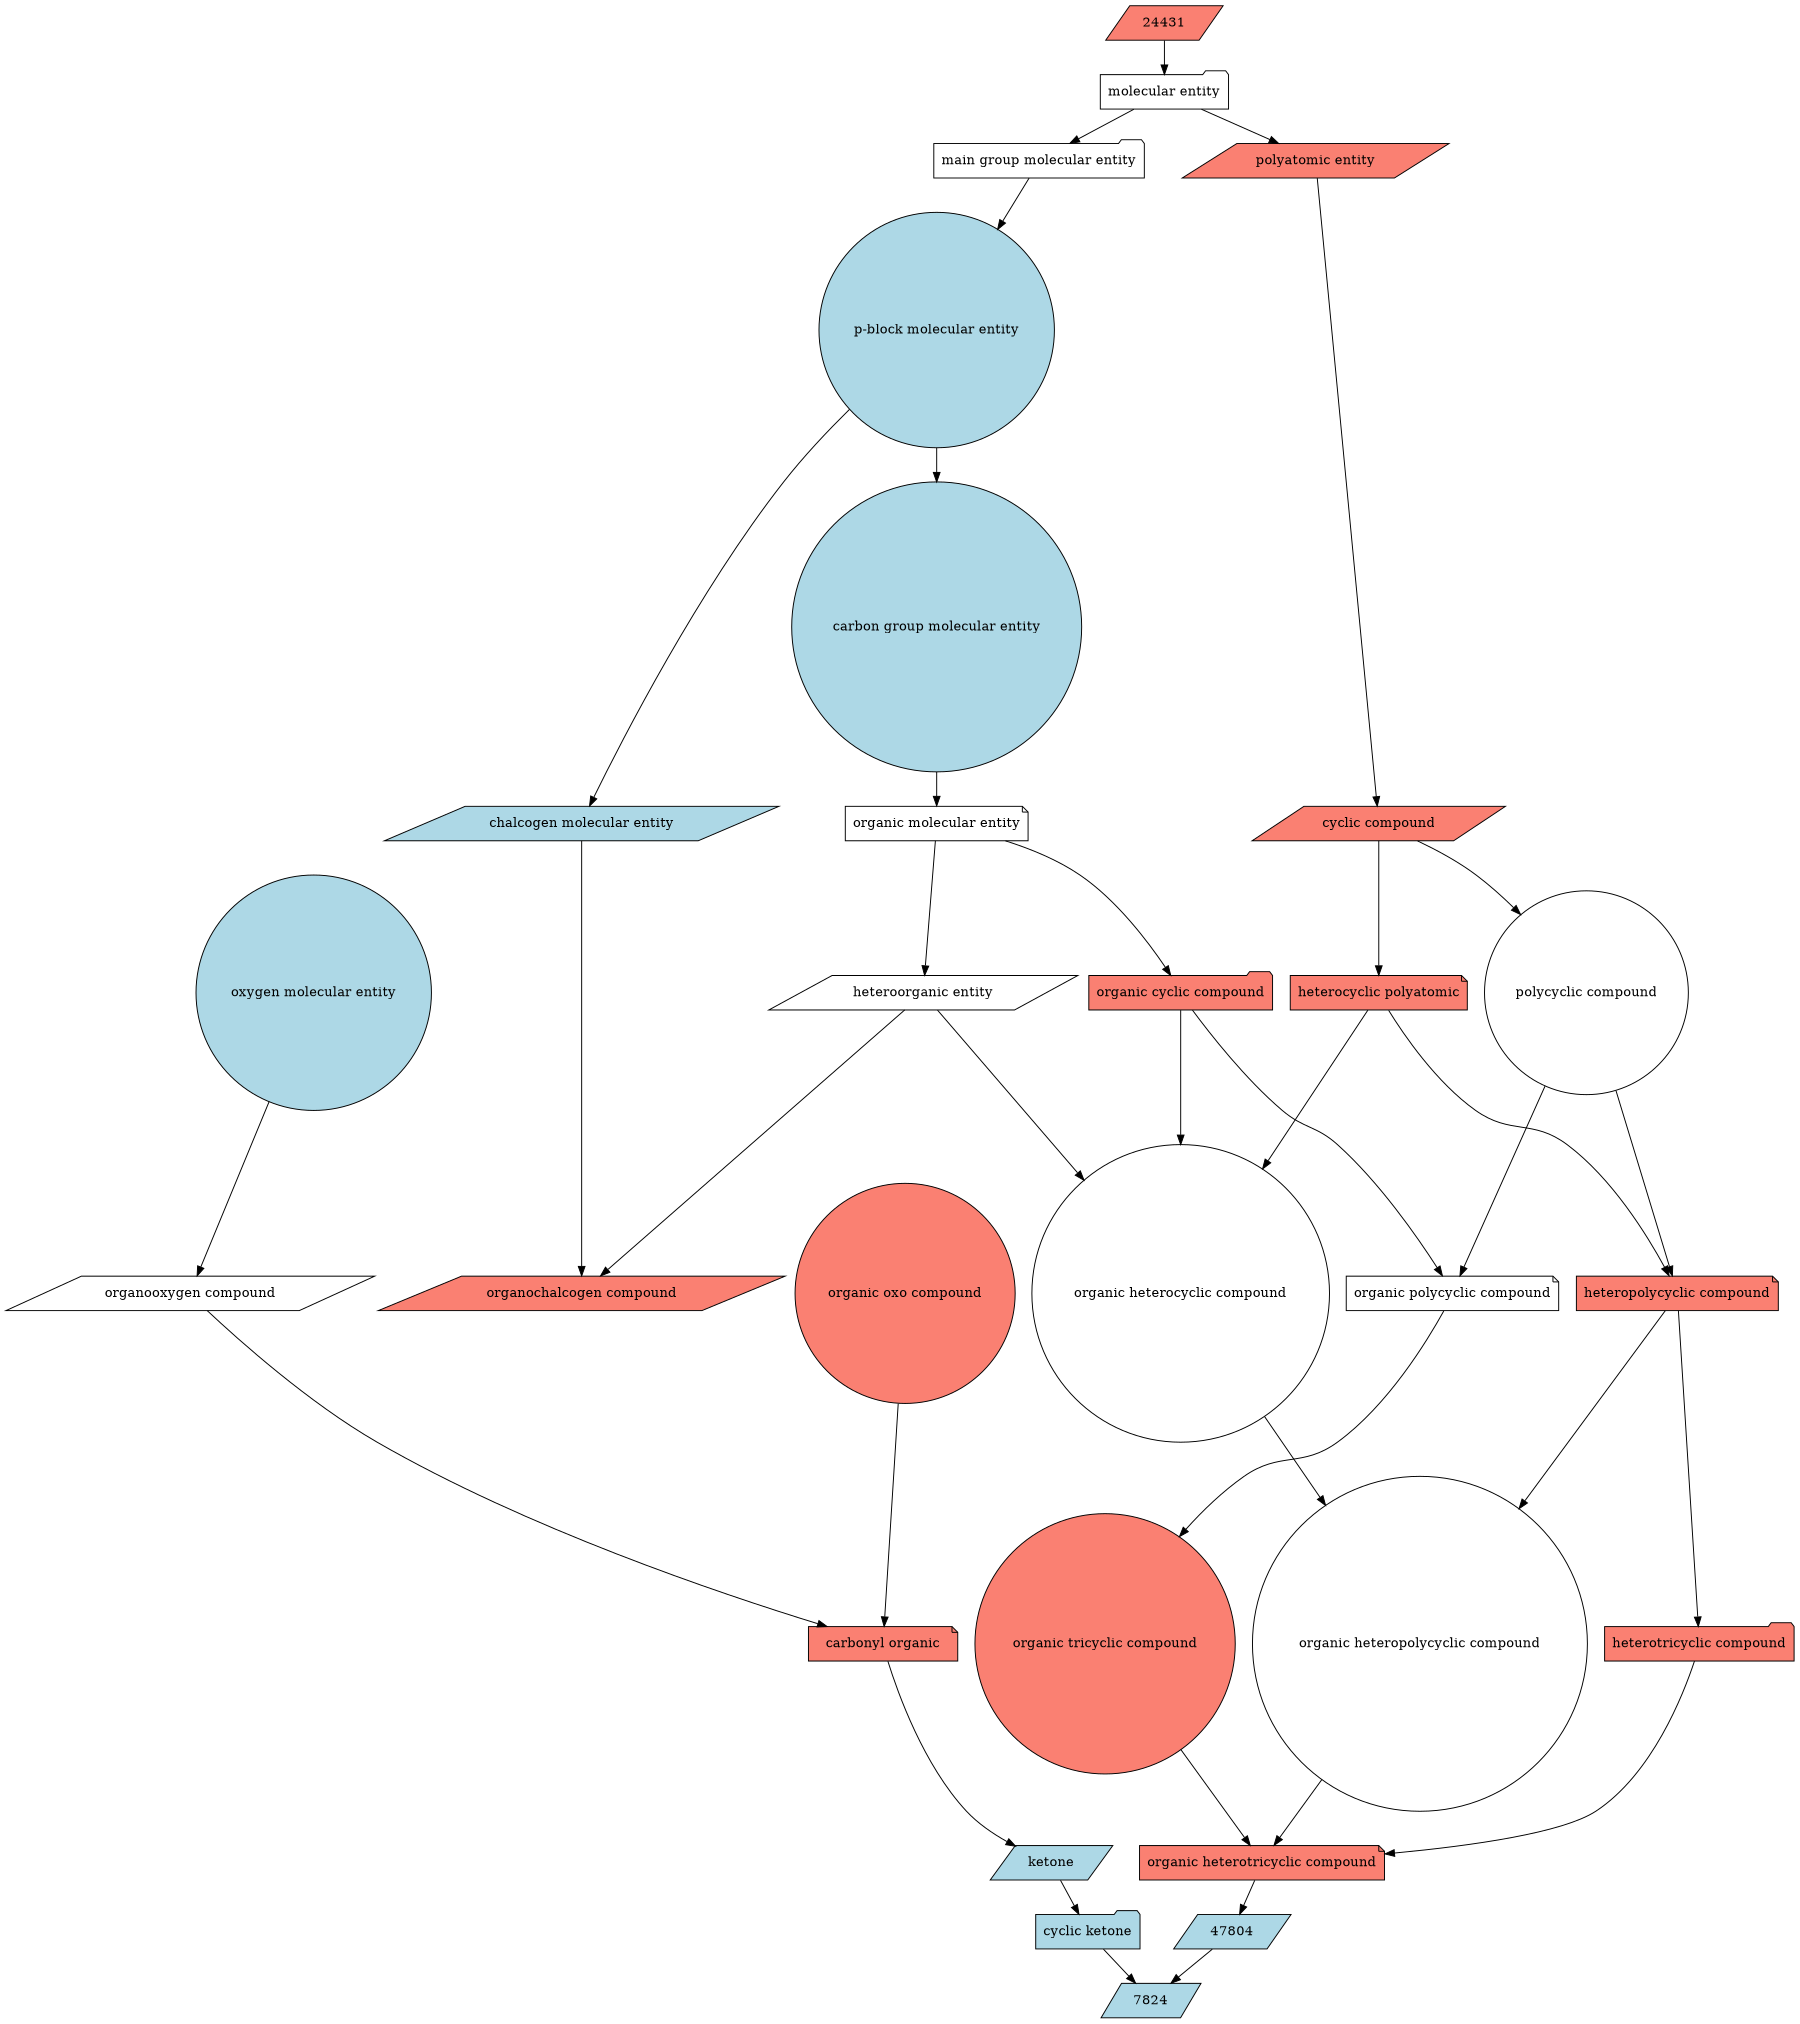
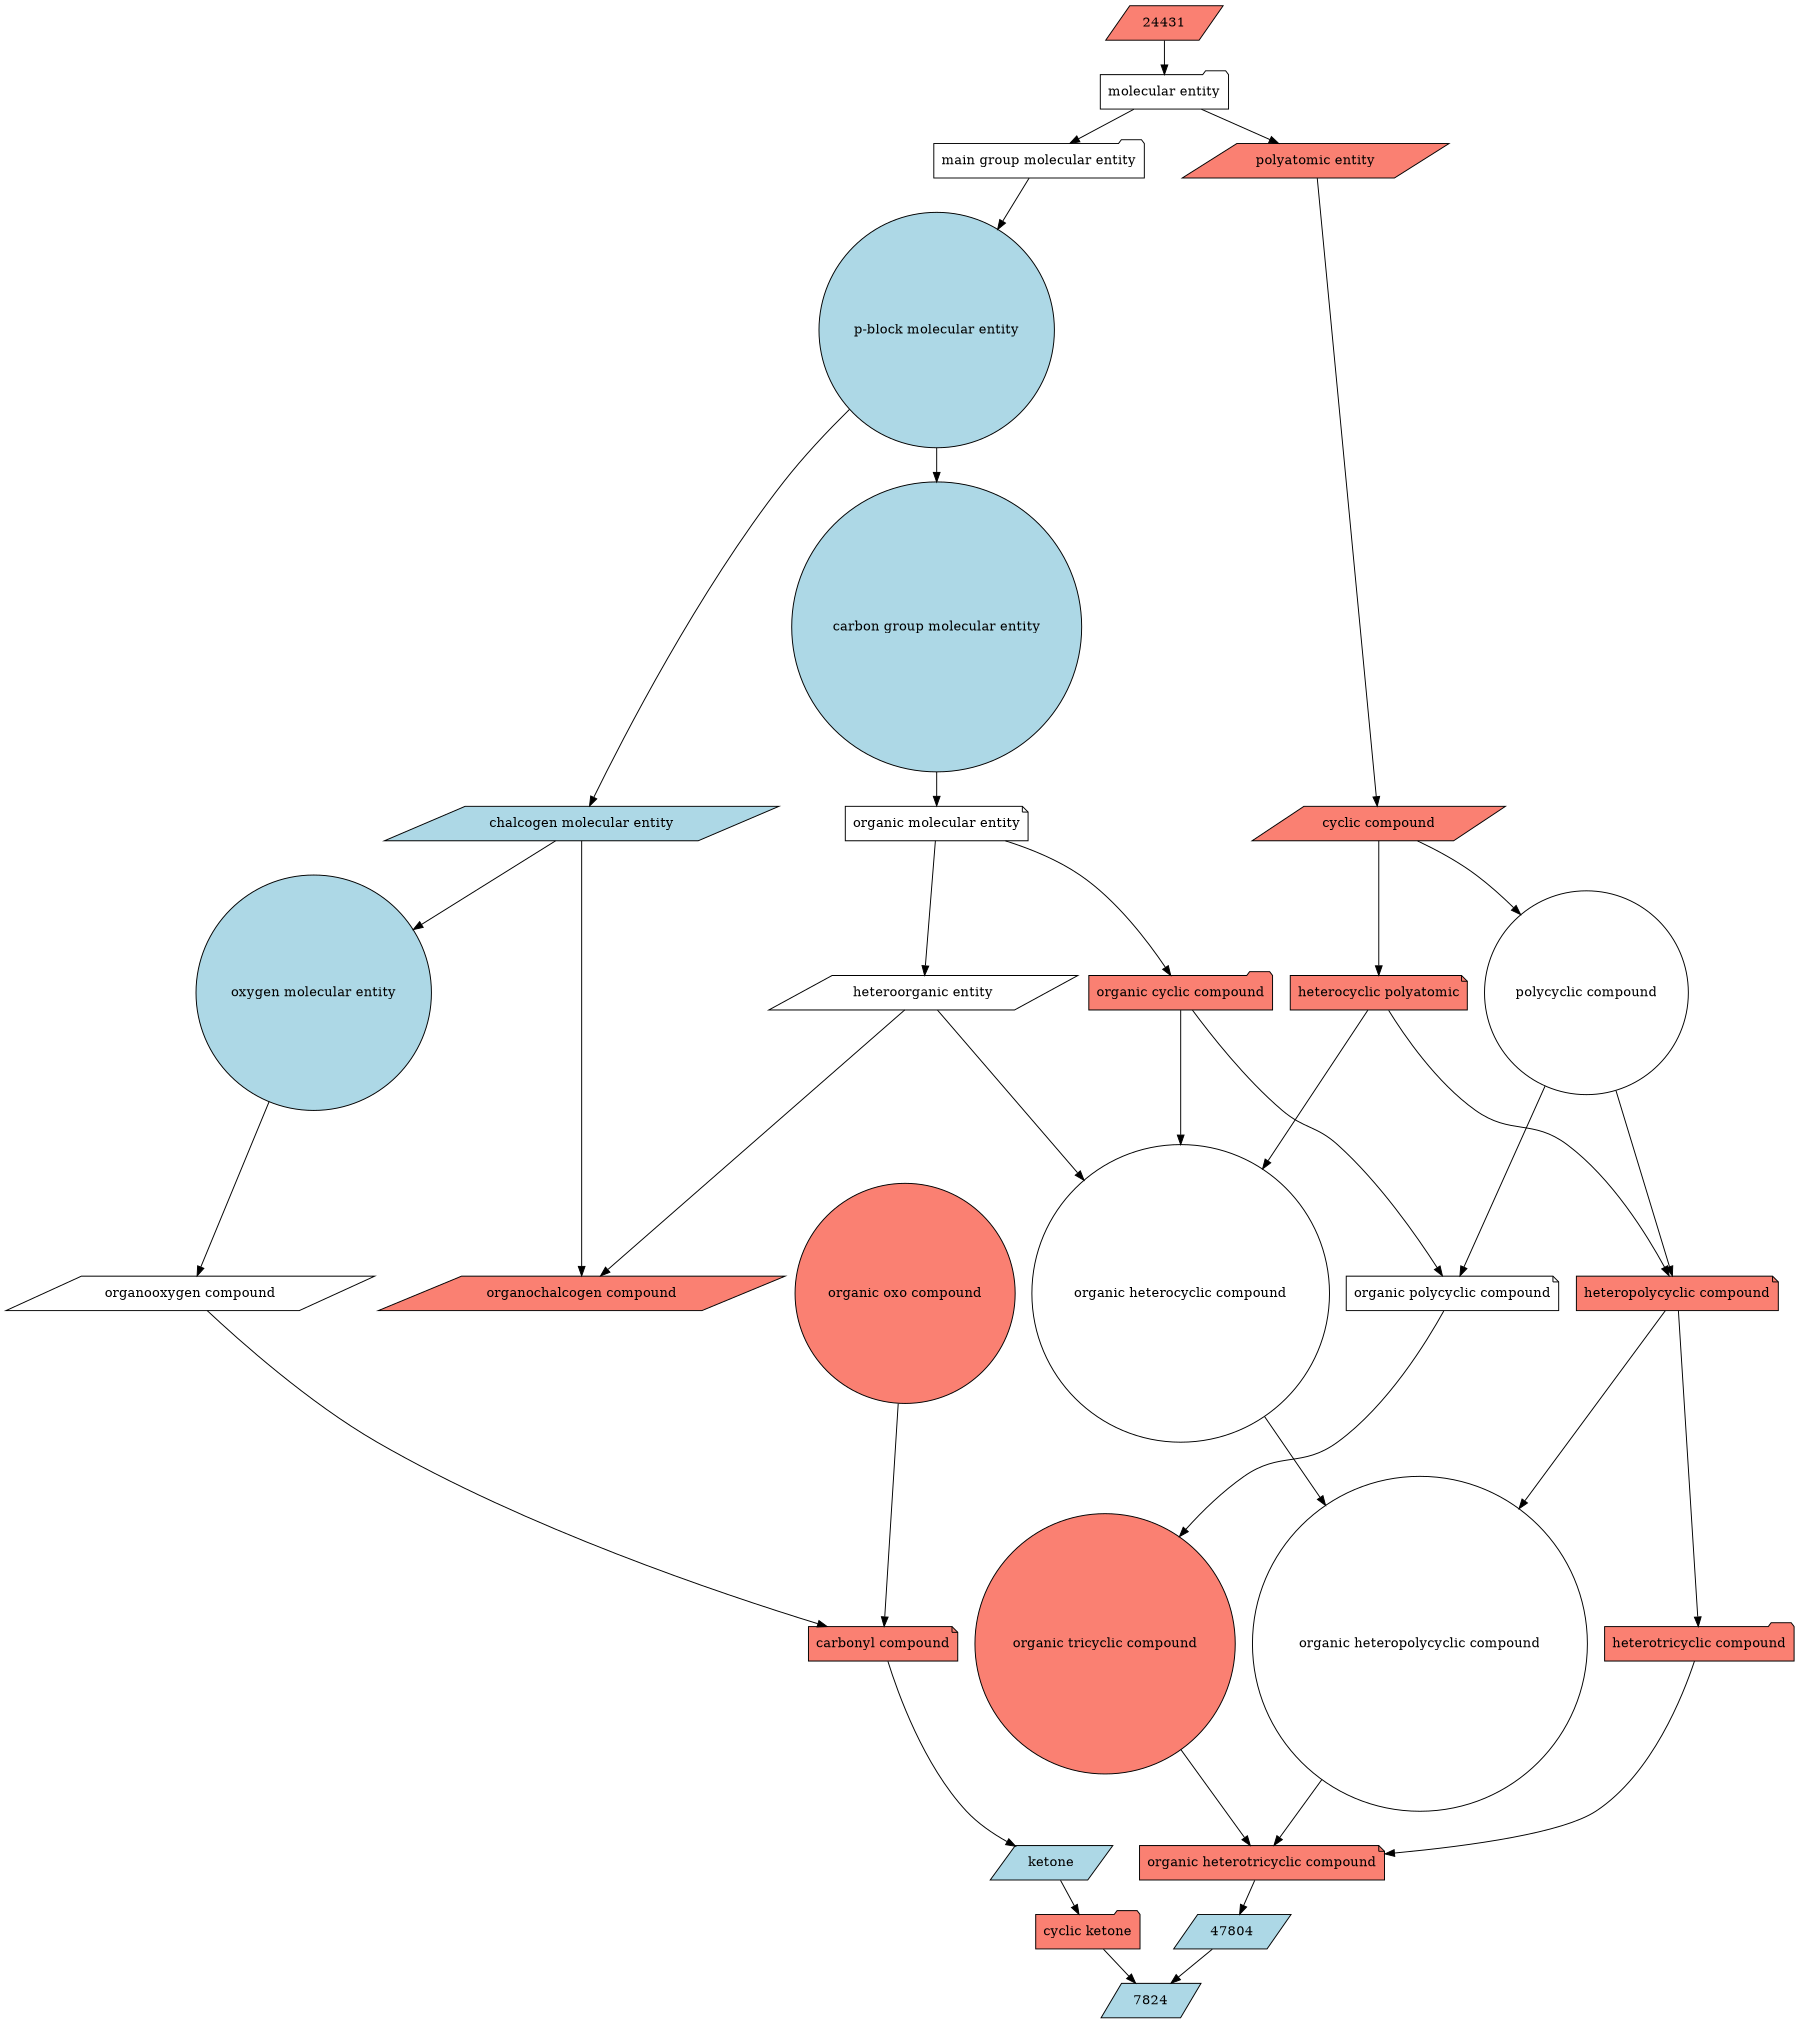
none -> (488, 883)
(883, 1644) -> (883, 1644)
(1088, 1932) -> (1088, 1932)
